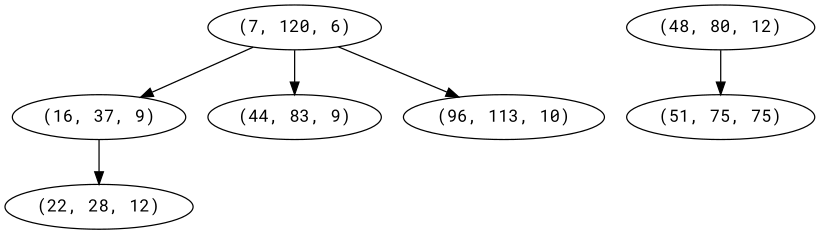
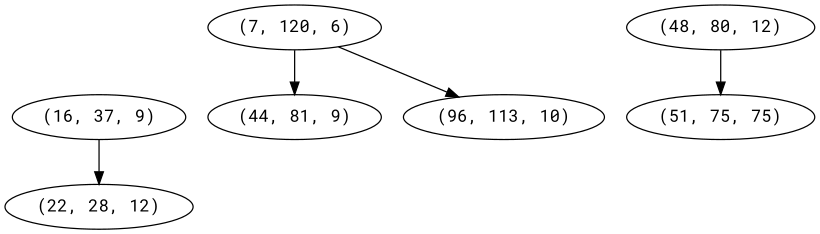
(203, 70) -> none
(295, 117) -> (295, 117)
